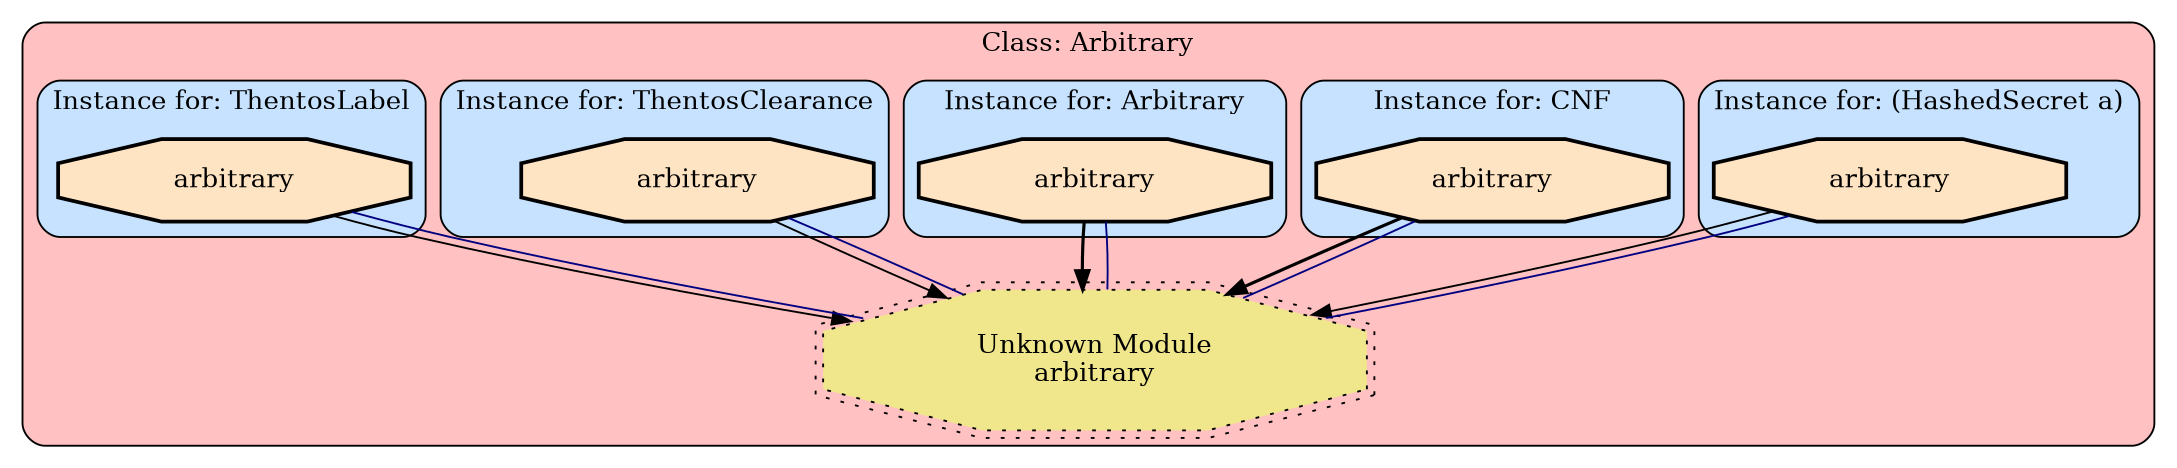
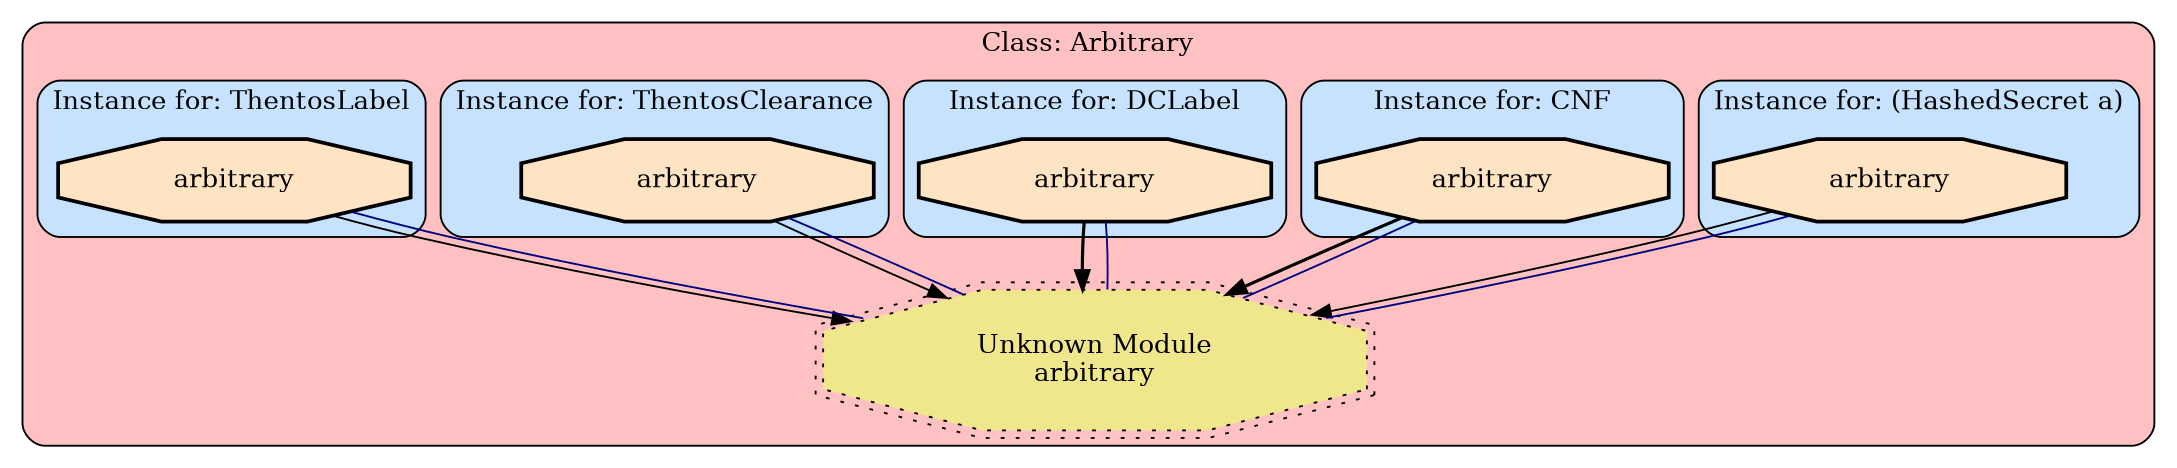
(1095, 102) -> (1095, 102)
